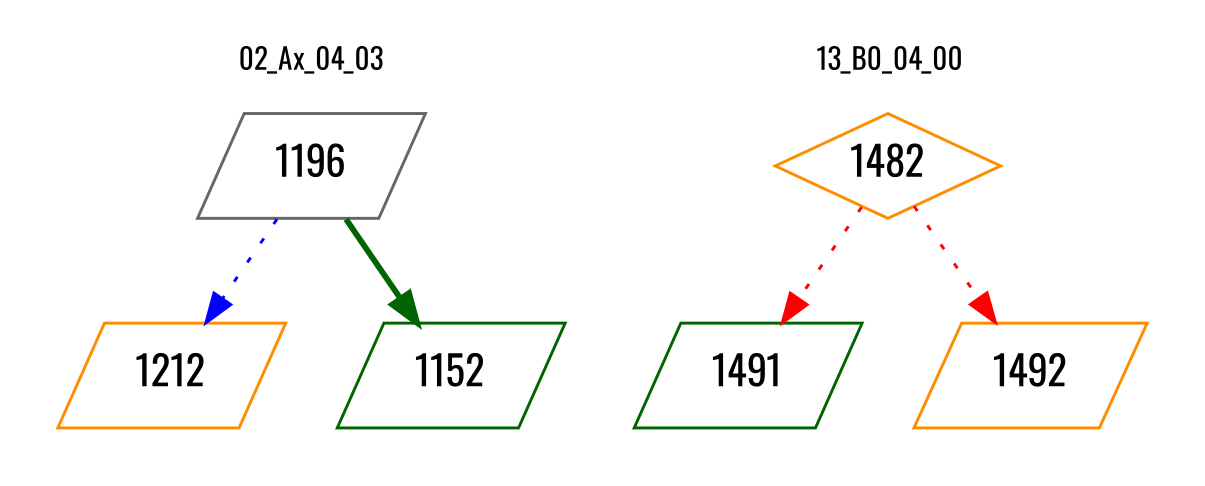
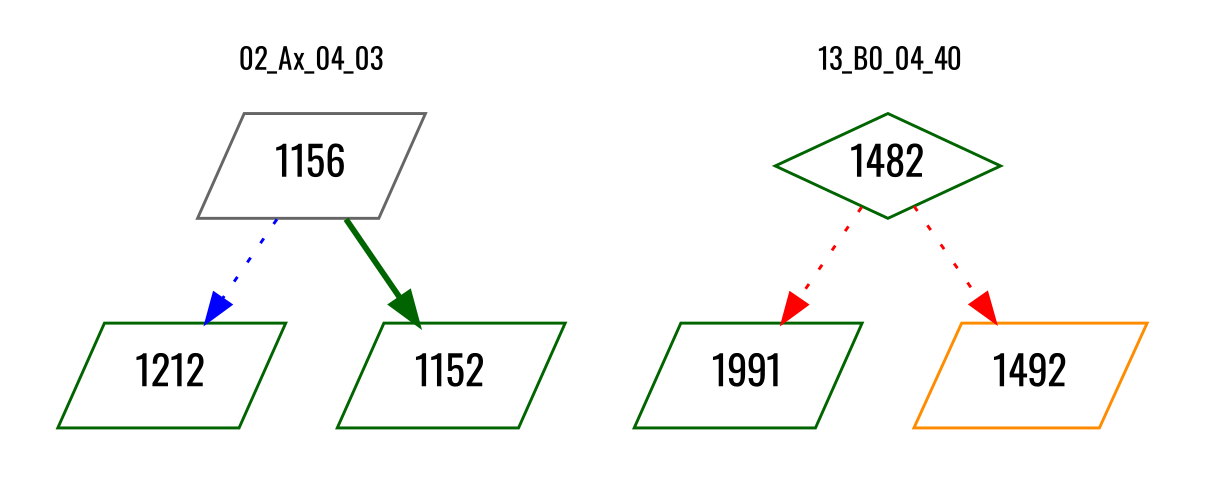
(891, 63) -> (891, 63)
(311, 166) -> (311, 166)
(888, 166) -> (888, 166)
(172, 376) -> (172, 376)
(748, 376) -> (748, 376)
